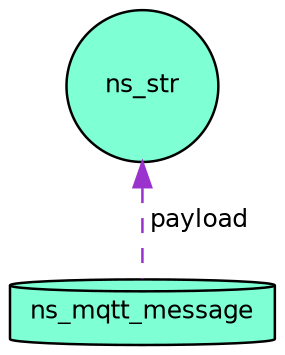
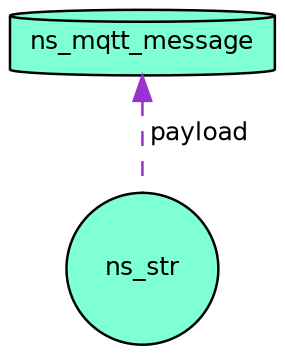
(142, 233) -> (142, 147)
